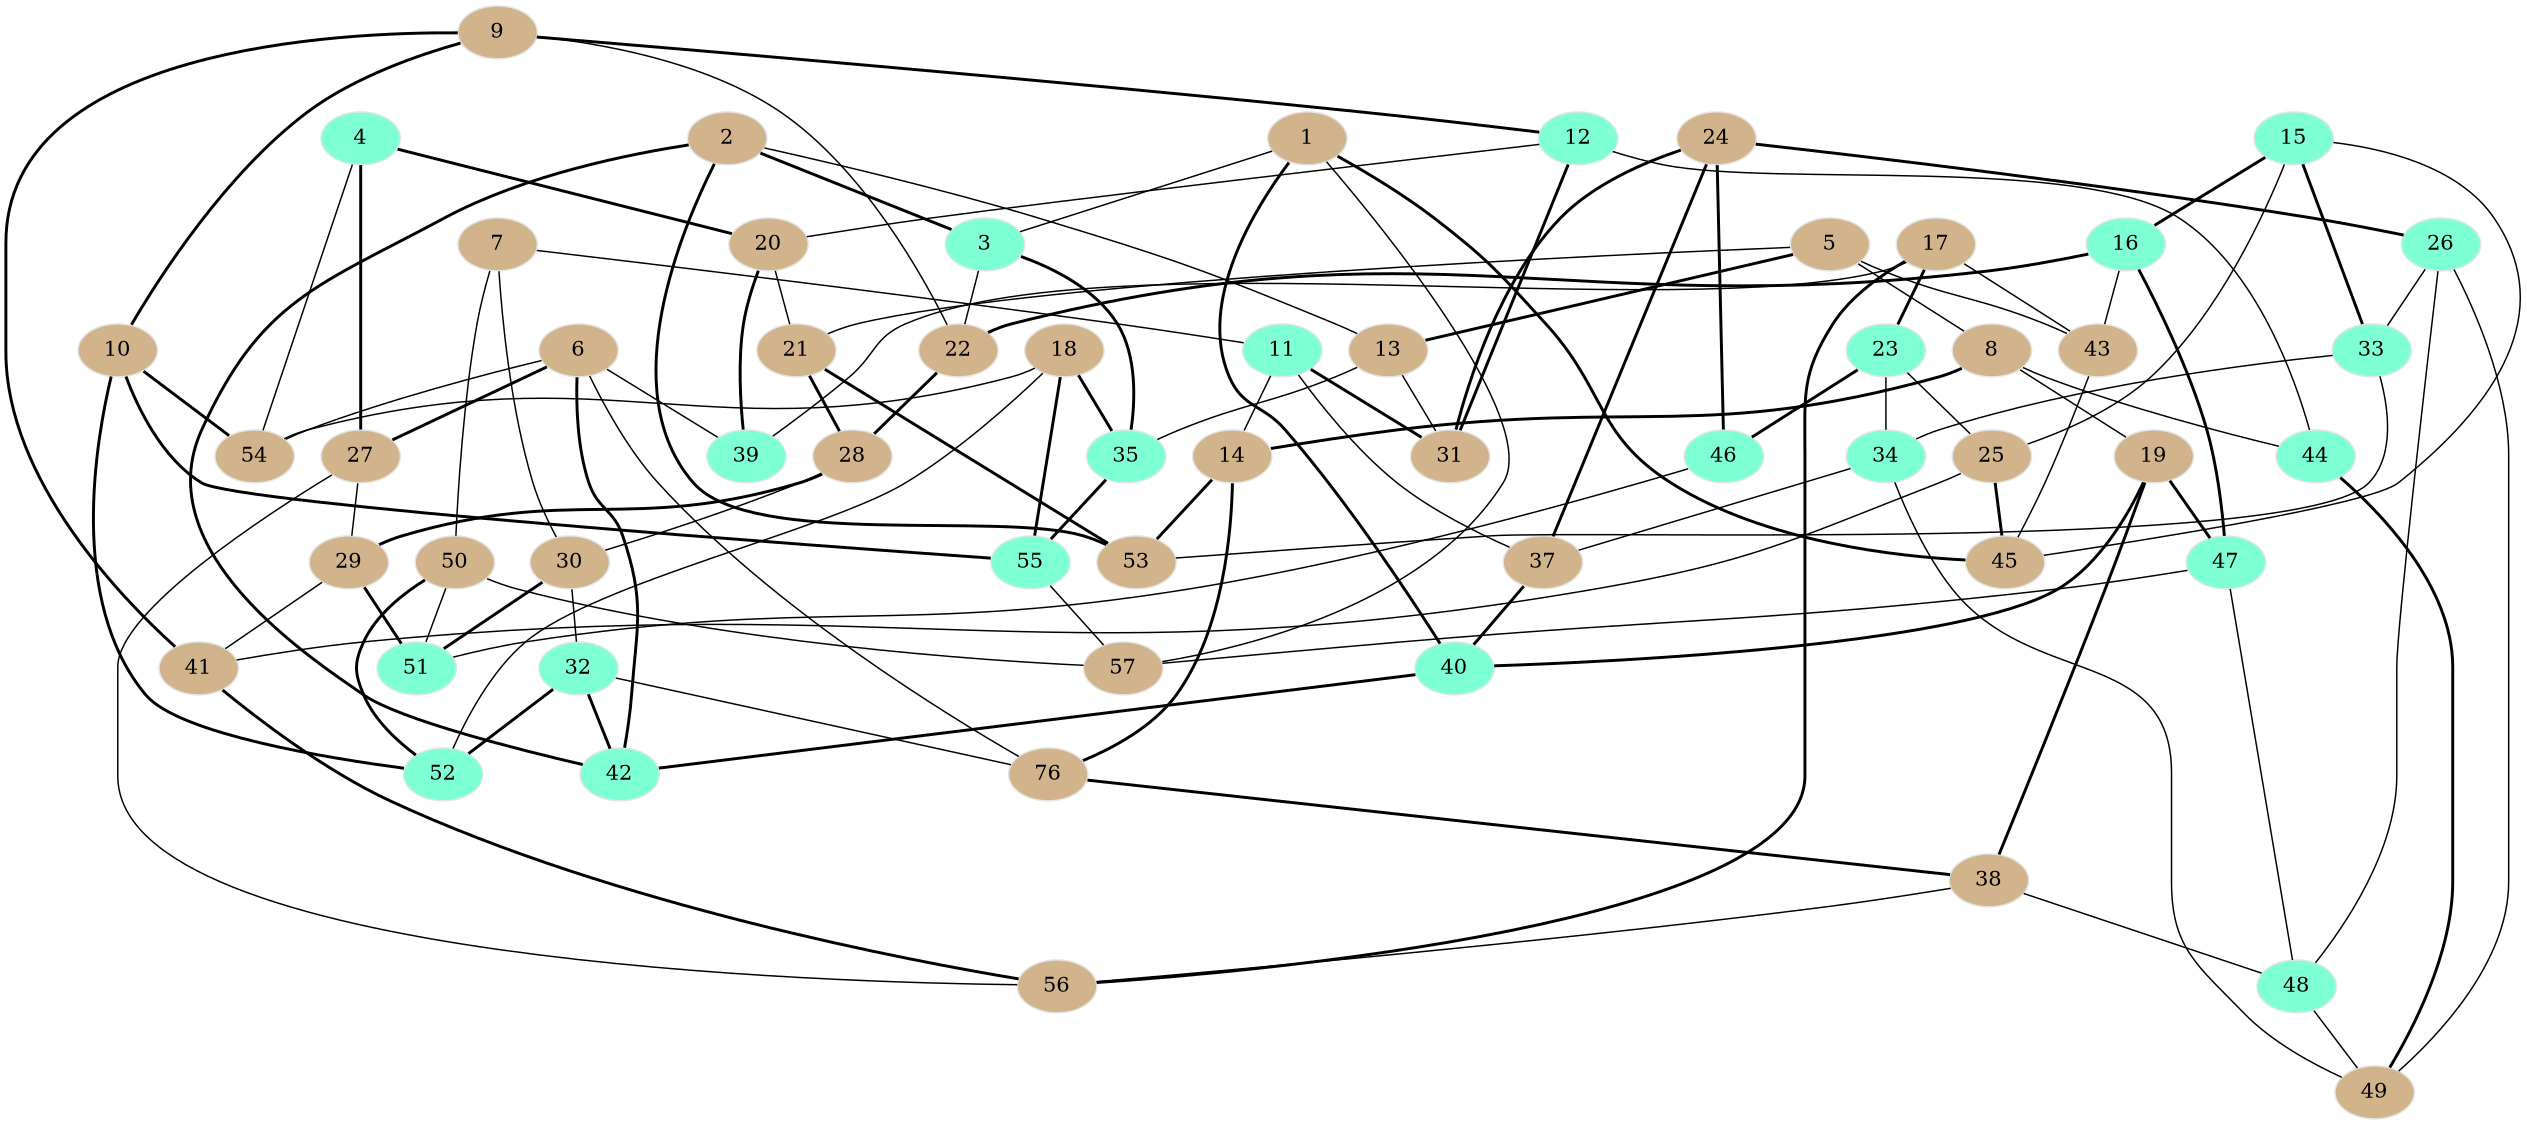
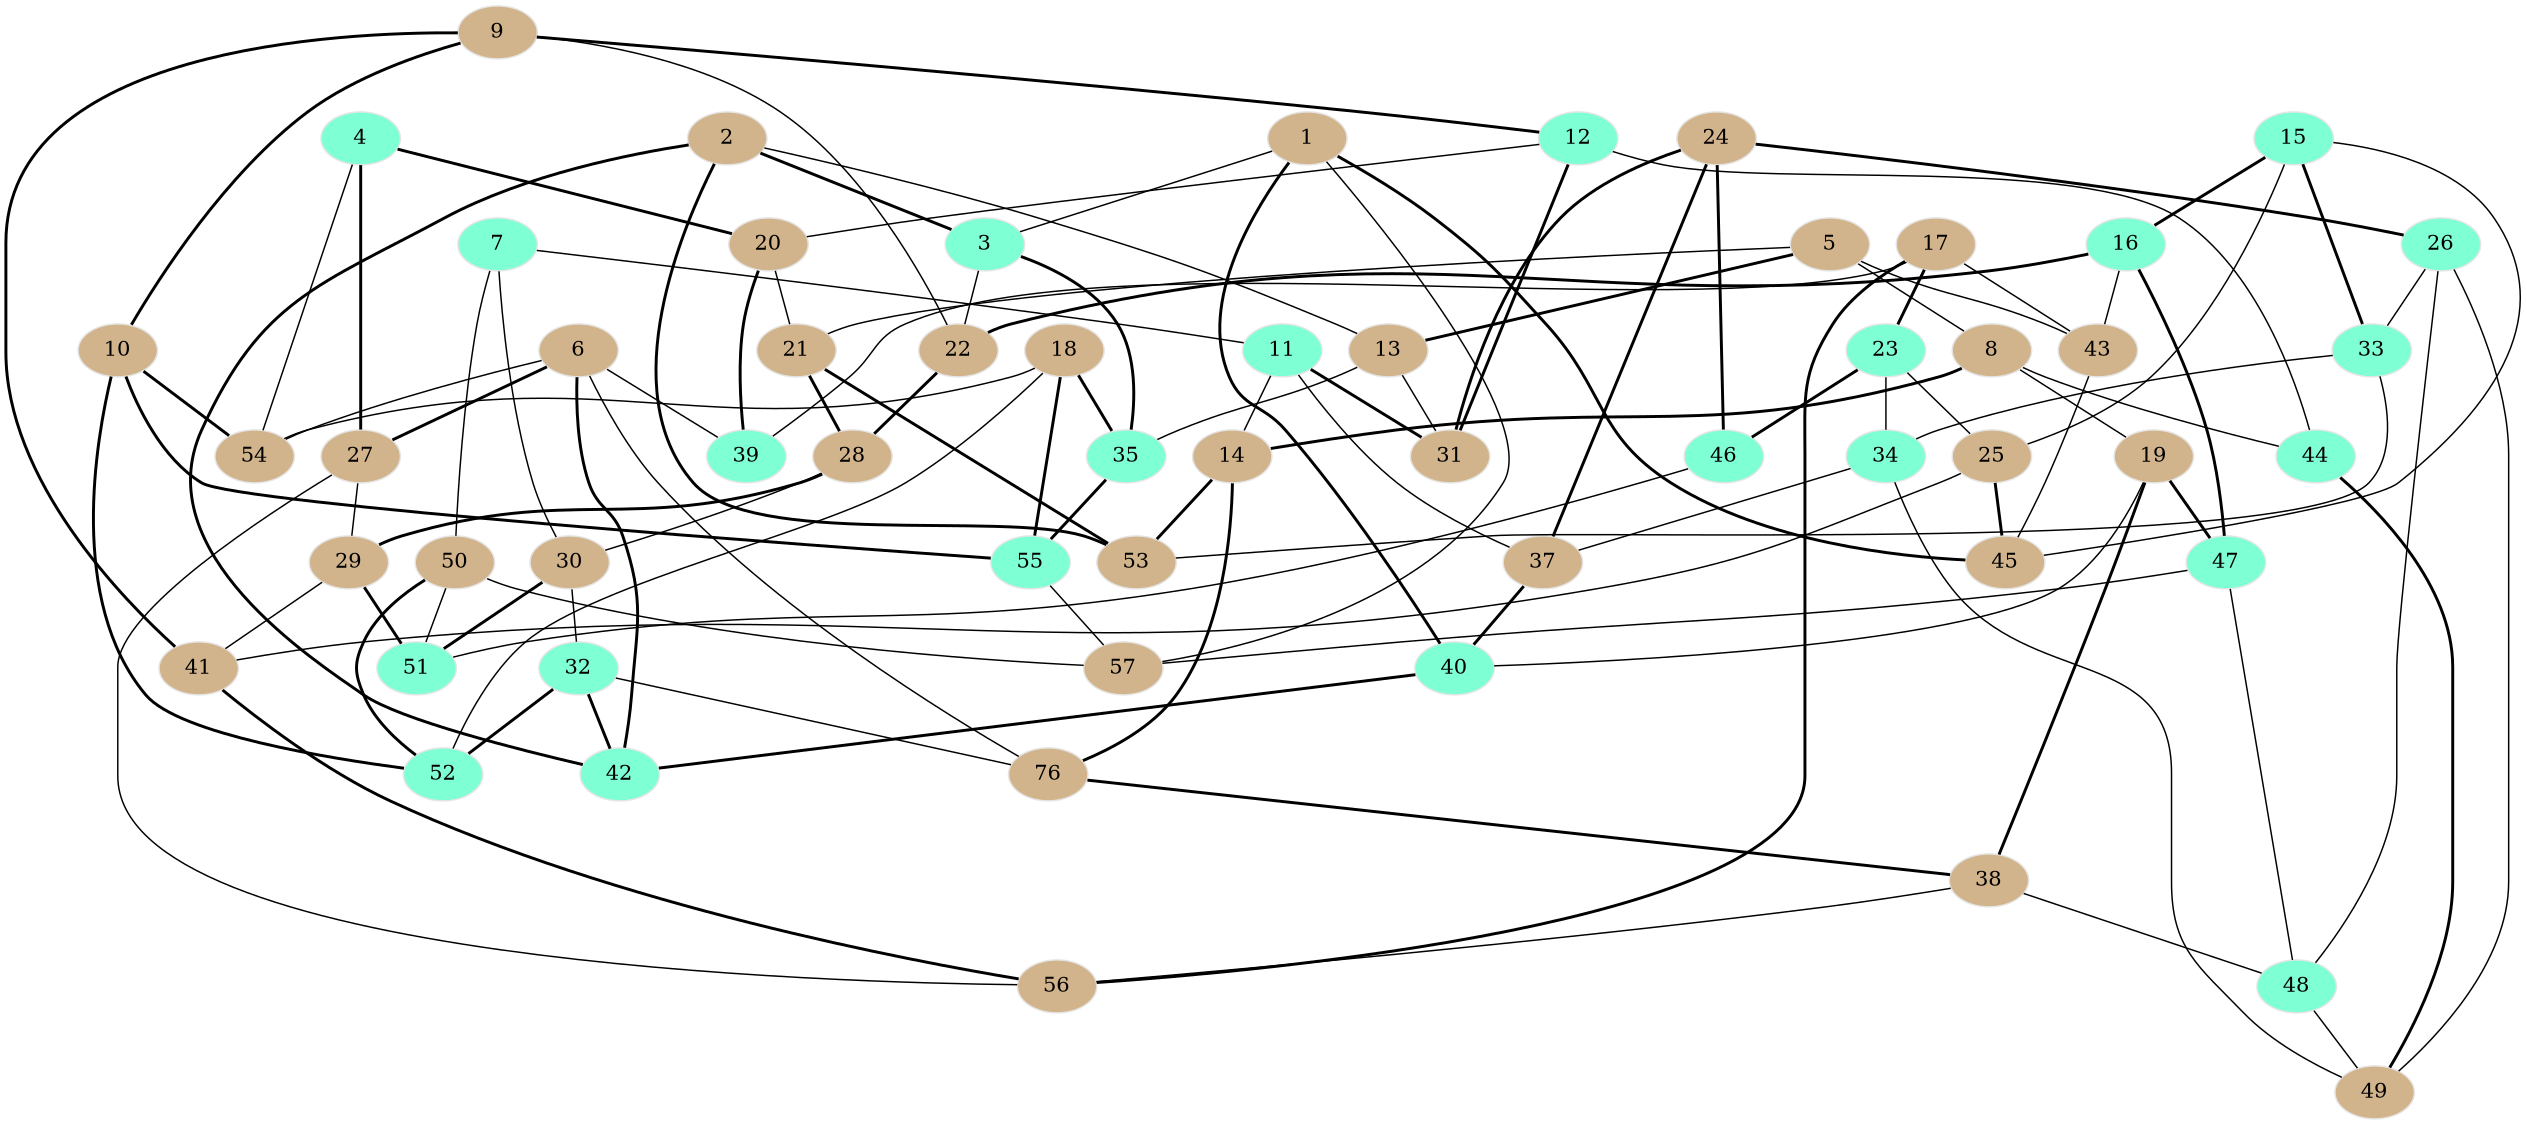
(498, 244) -> (498, 244)
(1848, 640) -> (1848, 640)
